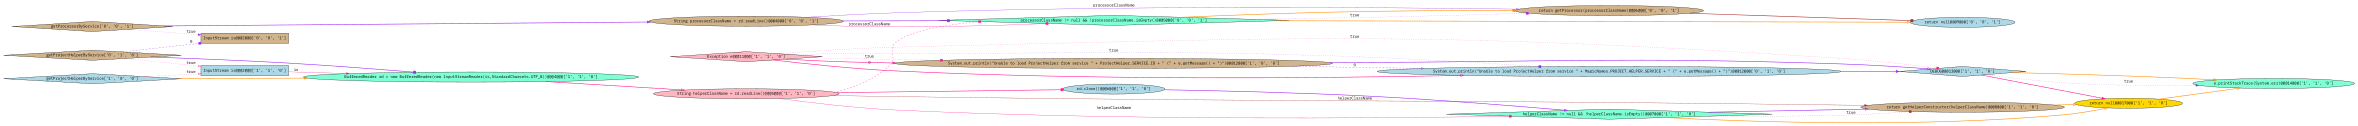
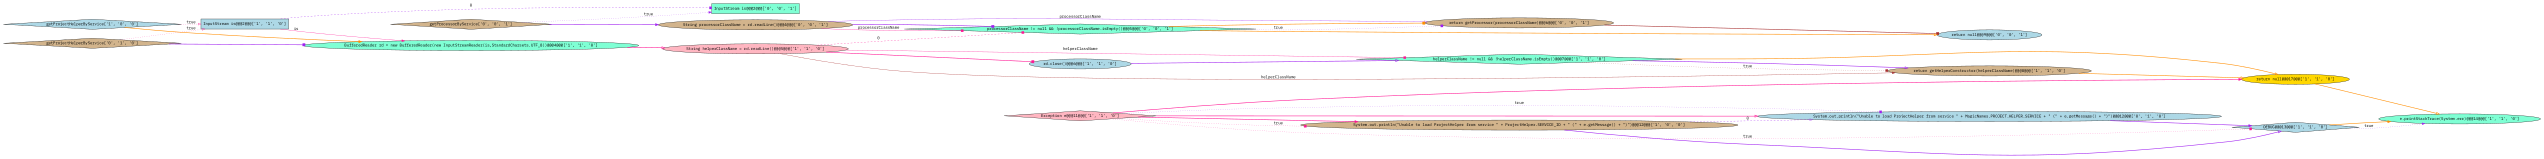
(245, 38) -> (756, 9)
(160, 48) -> (495, 9)
(2042, 87) -> (1675, 87)
